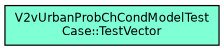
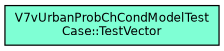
(112, 25) -> (112, 25)
